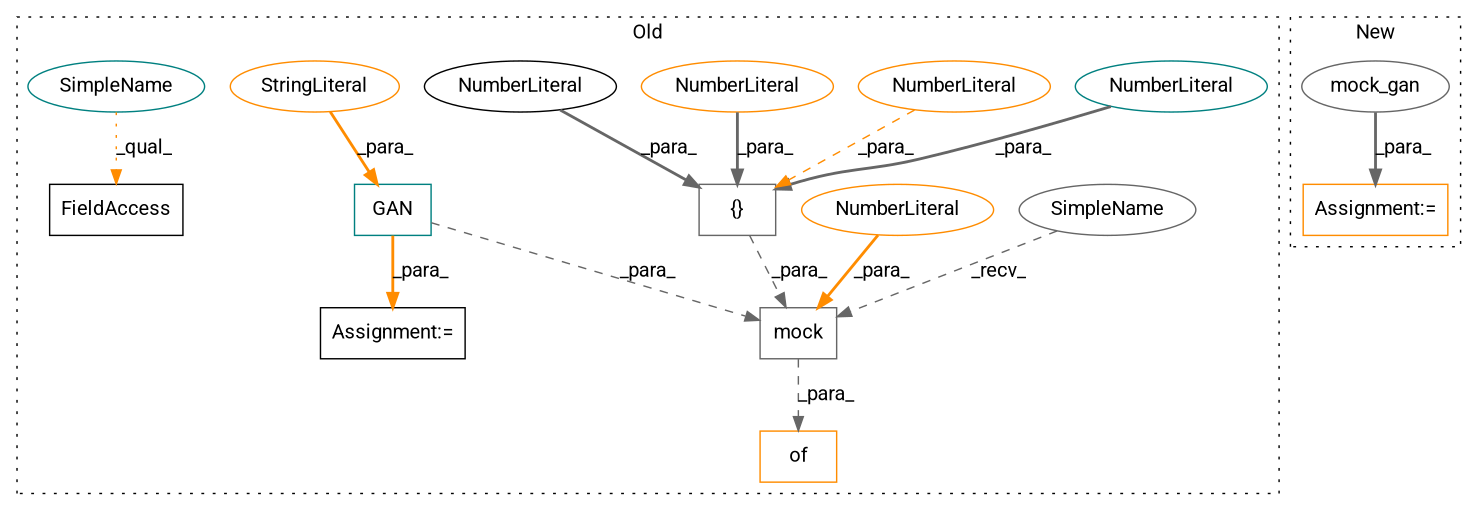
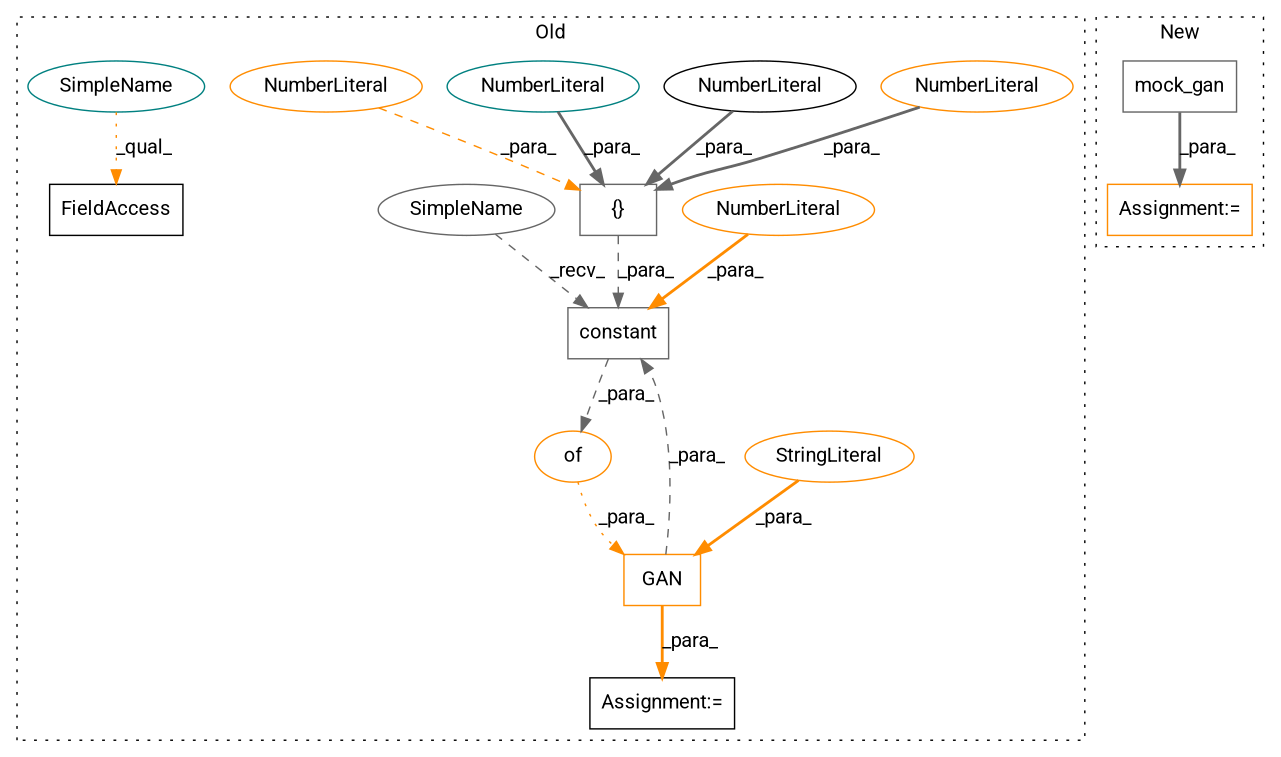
(1376, 87) -> (1180, 87)
(393, 210) -> (662, 580)
(798, 333) -> (618, 333)
(798, 457) -> (573, 457)
none -> (591, 516)
